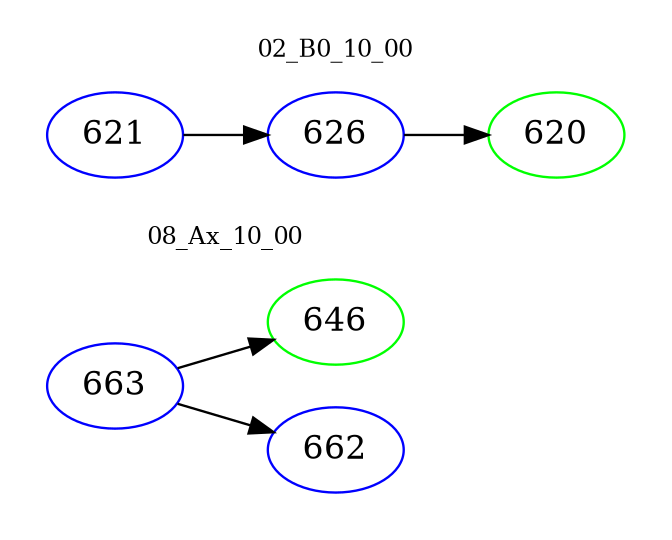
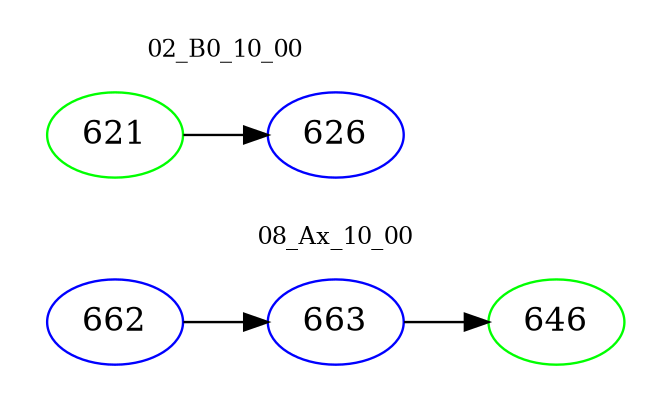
(115, 135) -> (115, 135)
(556, 135) -> none
(214, 415) -> (214, 322)
